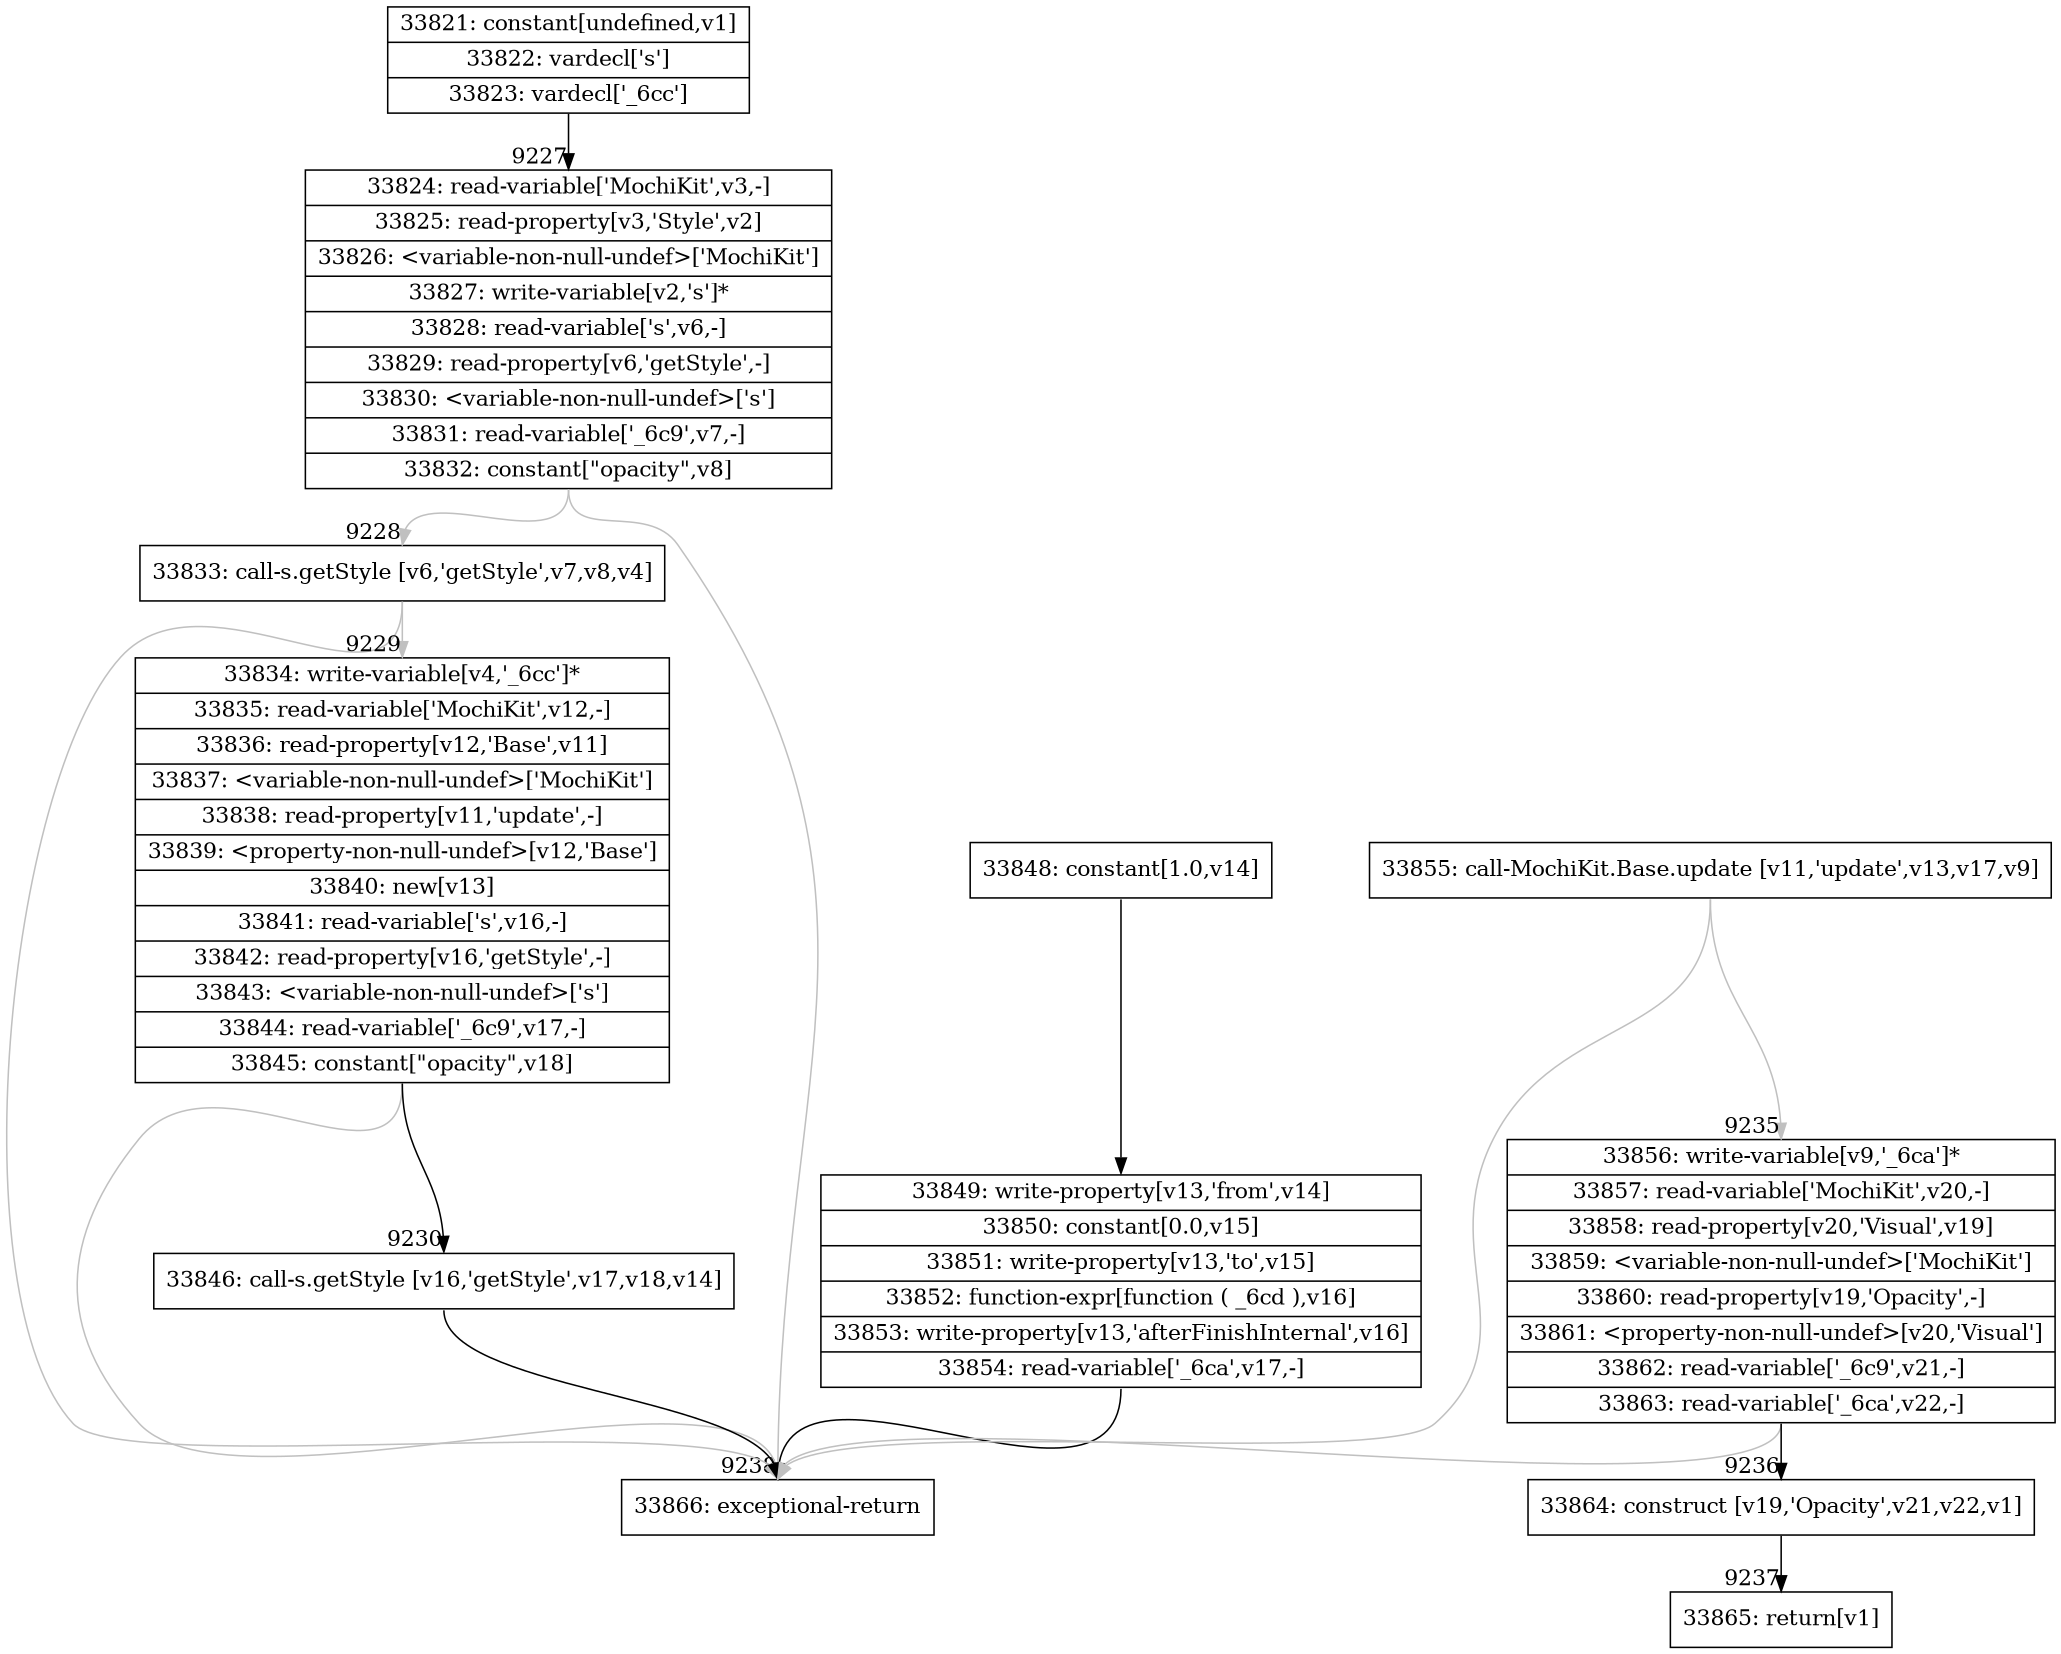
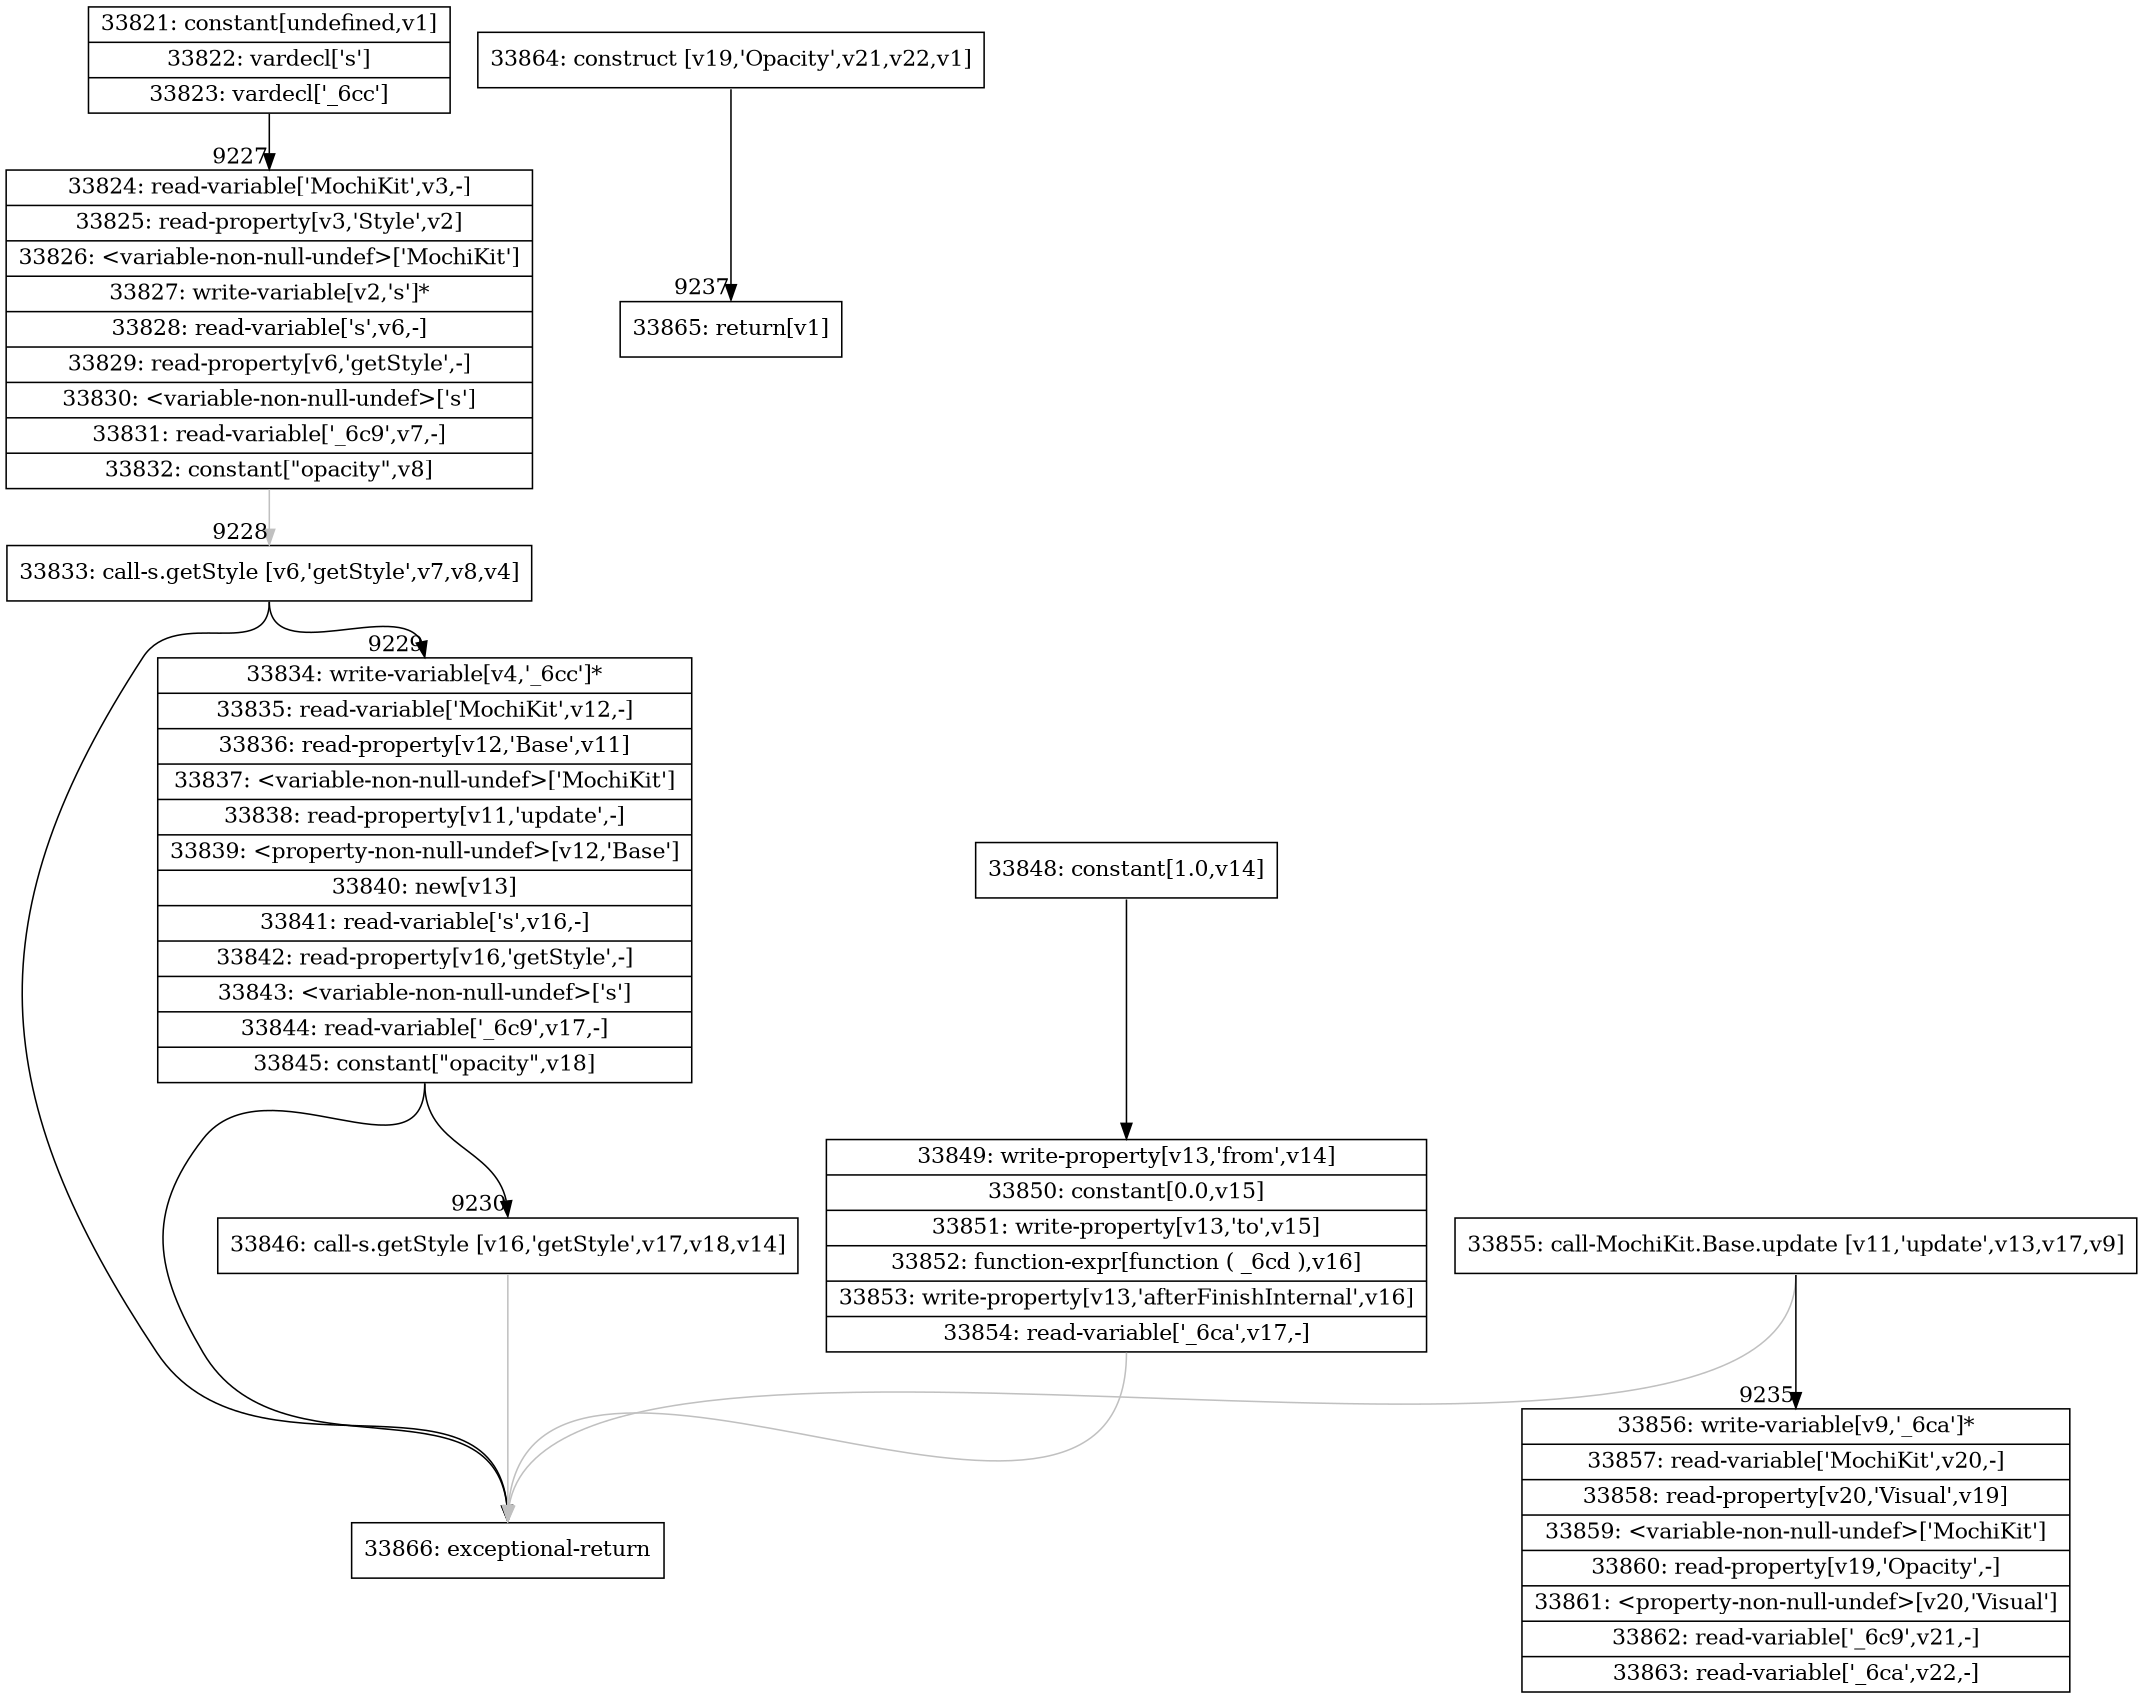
(402, 622) -> (339, 630)
(816, 923) -> none
(1742, 1012) -> (1796, 1334)
(12, 1226) -> (47, 1134)
(603, 1393) -> (508, 1390)
(928, 1430) -> (825, 1438)
(155, 1432) -> (175, 1297)
(1781, 1443) -> none
(1312, 1453) -> none
